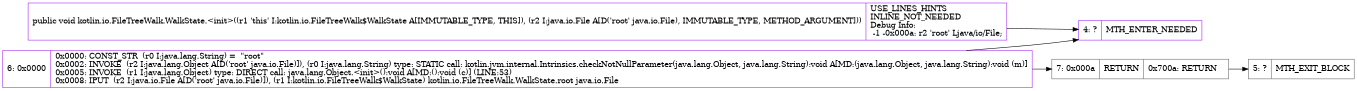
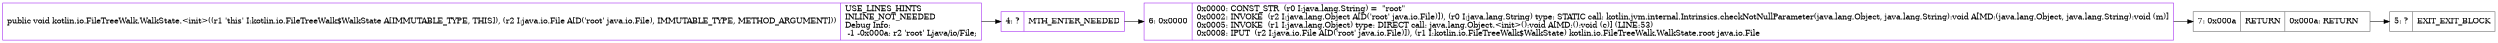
(1020, 46) -> (1131, 22)
(1186, 69) -> (2327, 21)
(1313, 69) -> (2454, 21)
